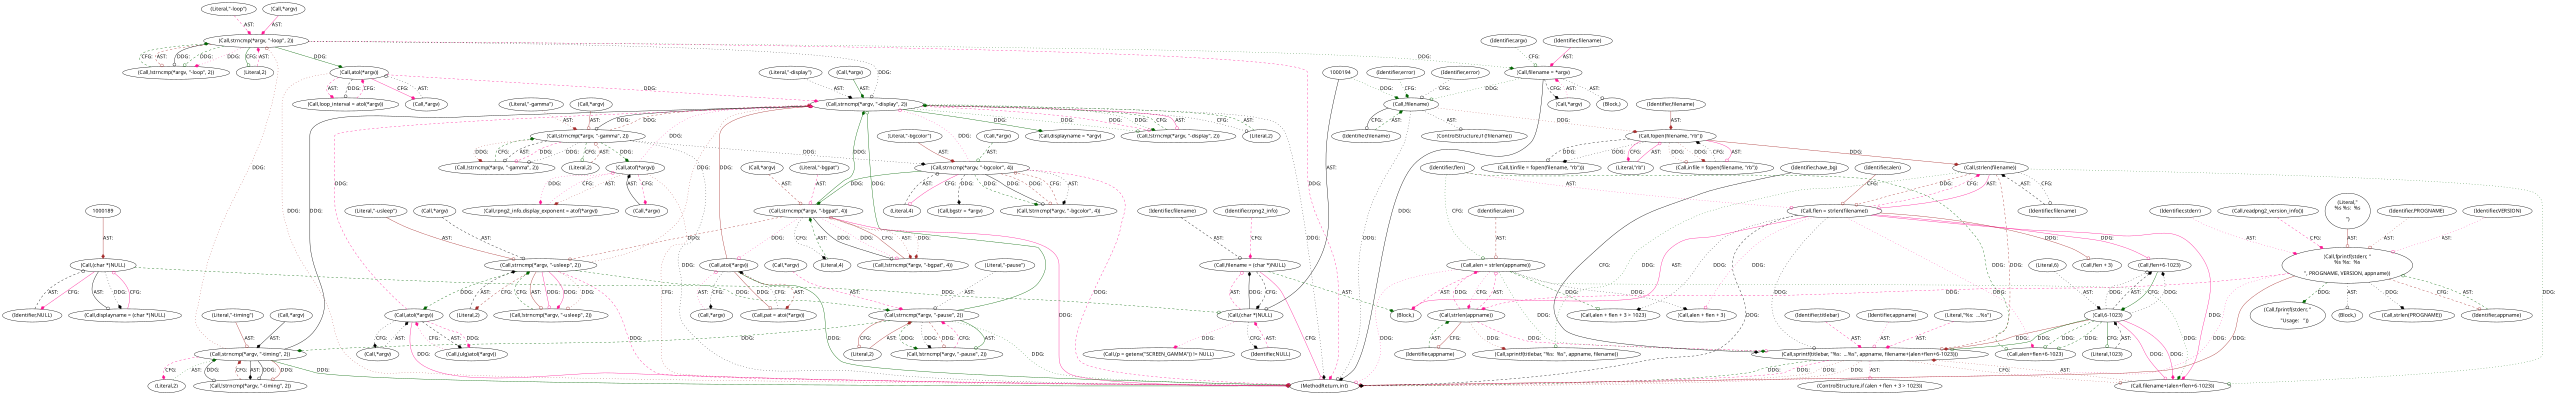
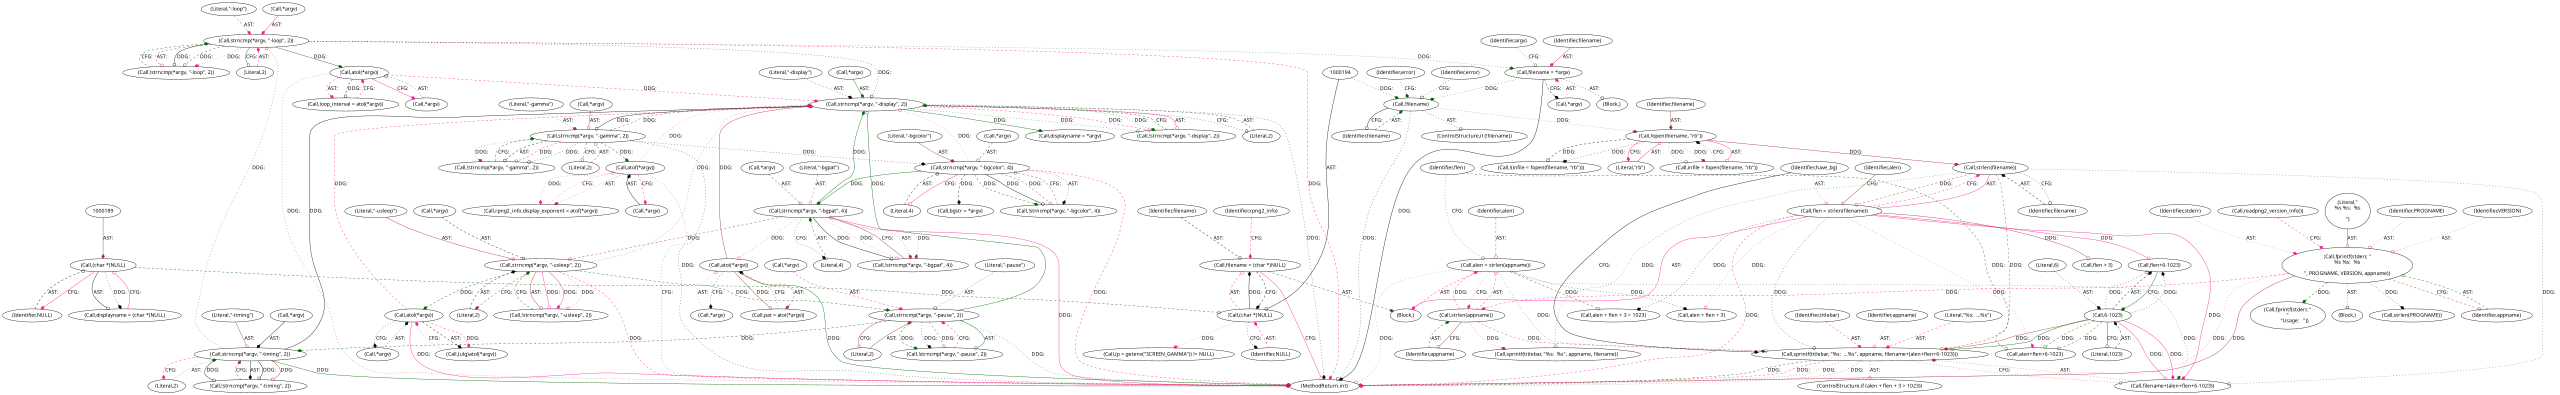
(1477, 89) -> (1477, 89)
(1628, 193) -> (1817, 191)
(1633, 363) -> (1633, 363)
